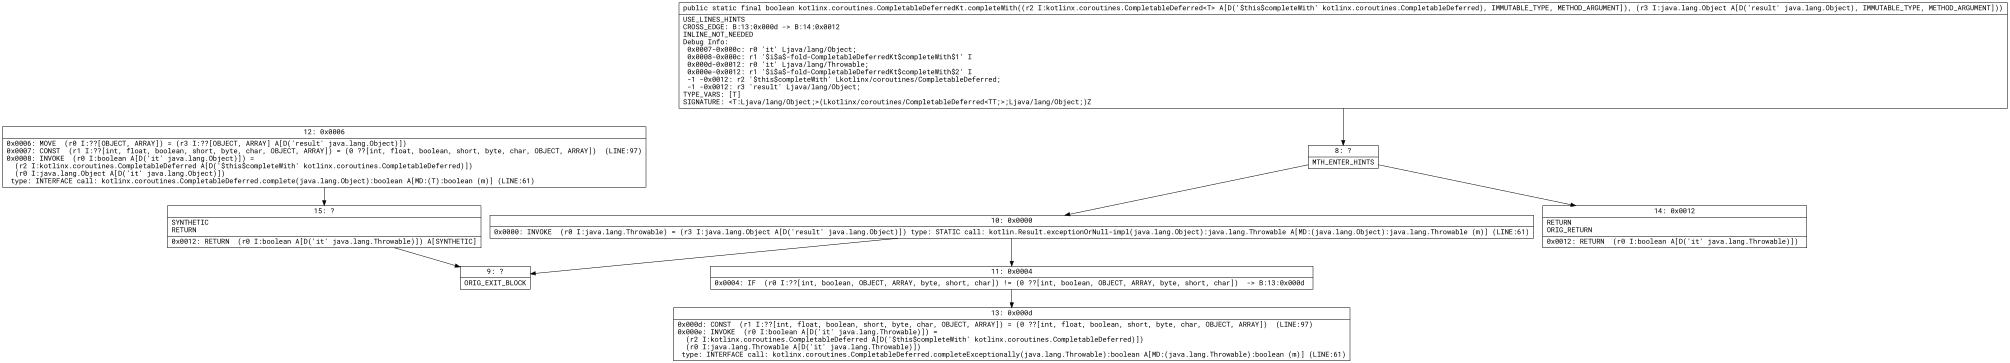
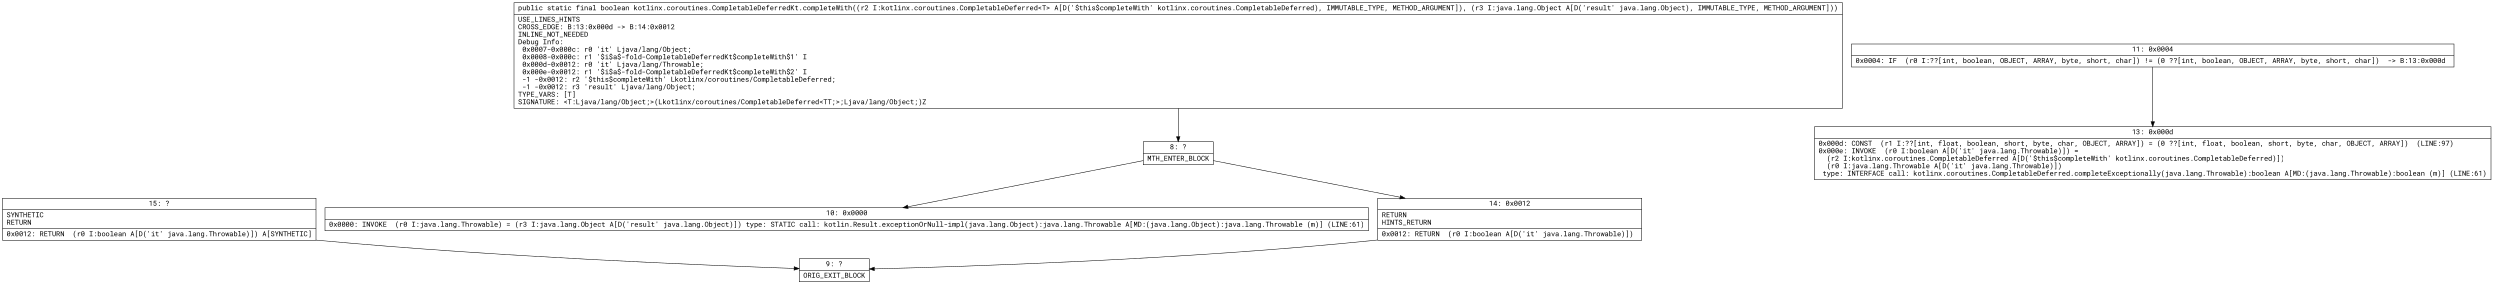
(324, 157) -> none
(1343, 162) -> (1178, 159)
(1570, 230) -> (1407, 223)
(1012, 250) -> none
(717, 256) -> (1126, 259)
